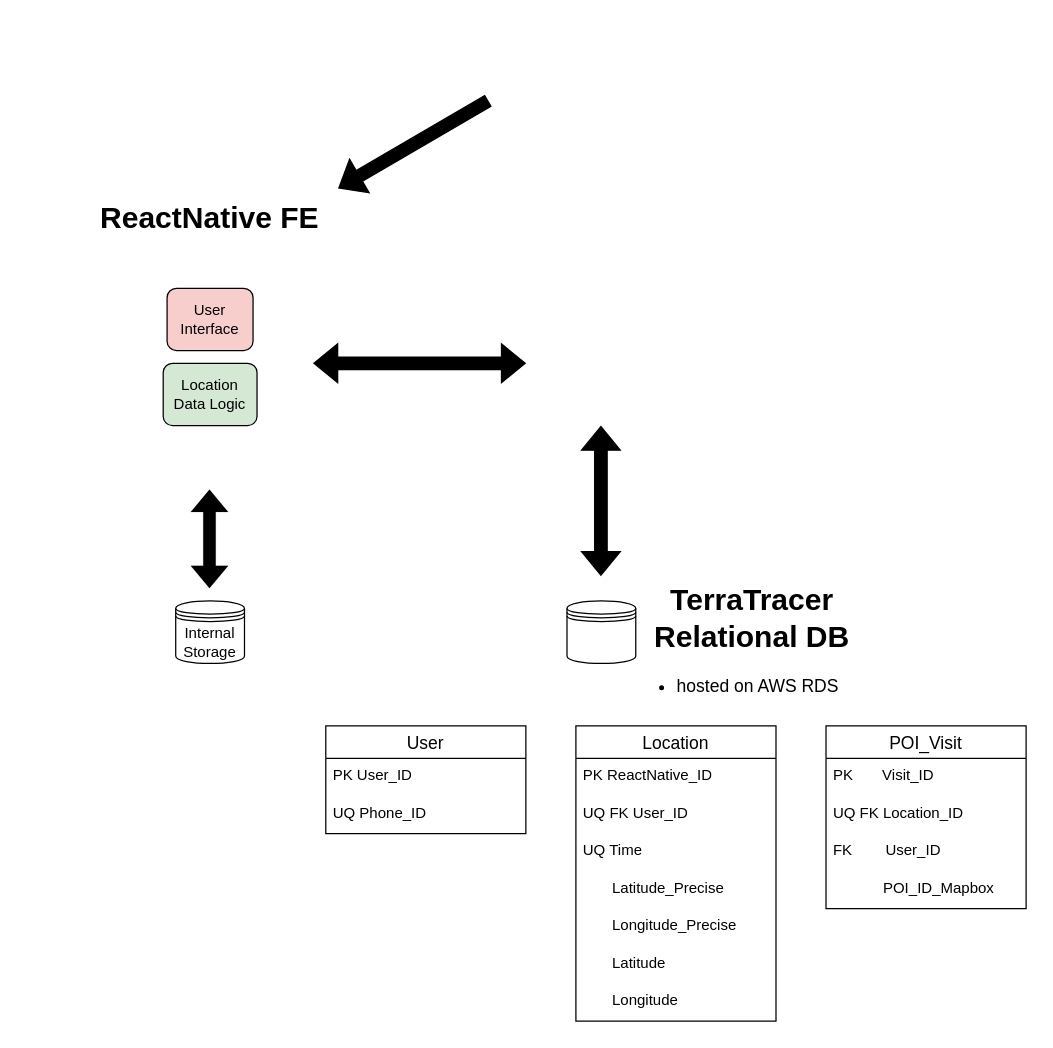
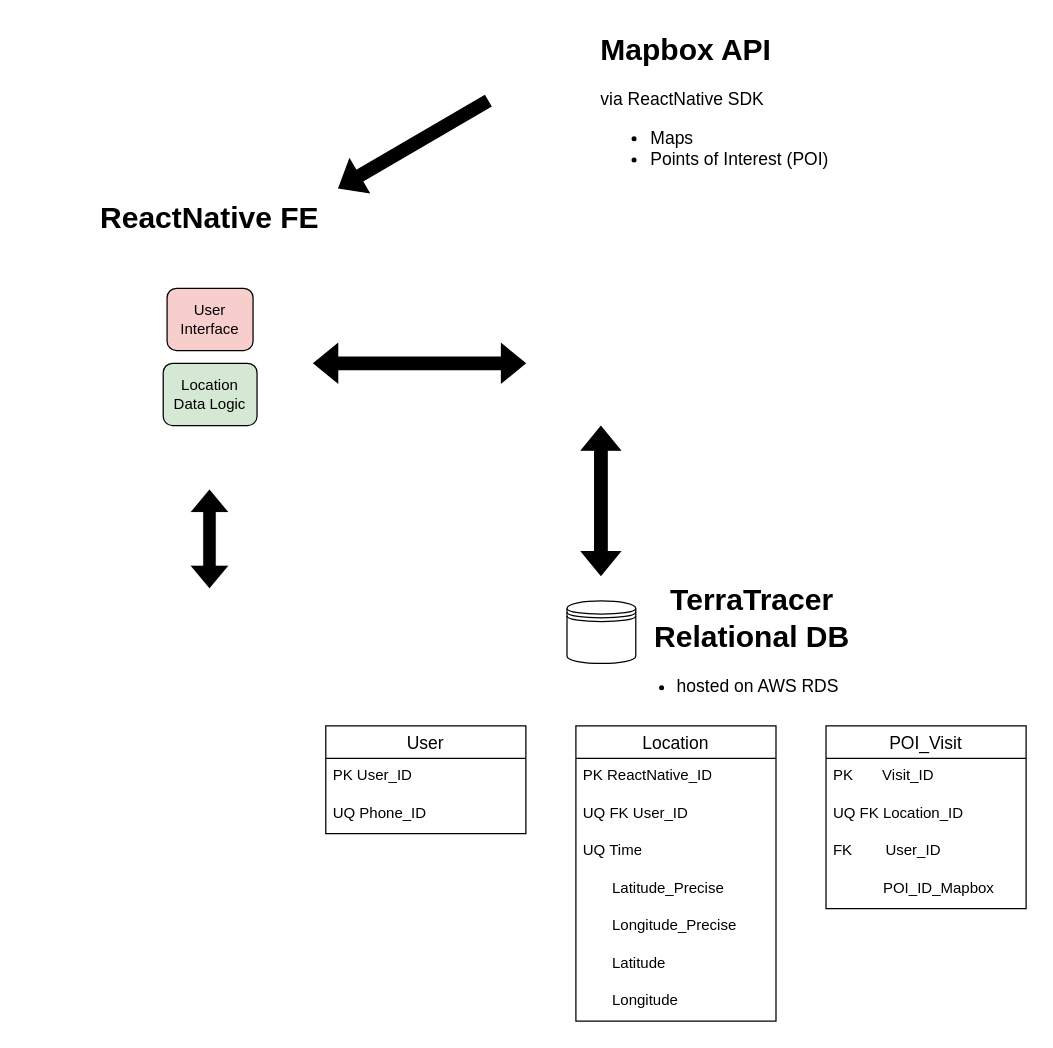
none -> (729, 101)
(210, 632) -> none
